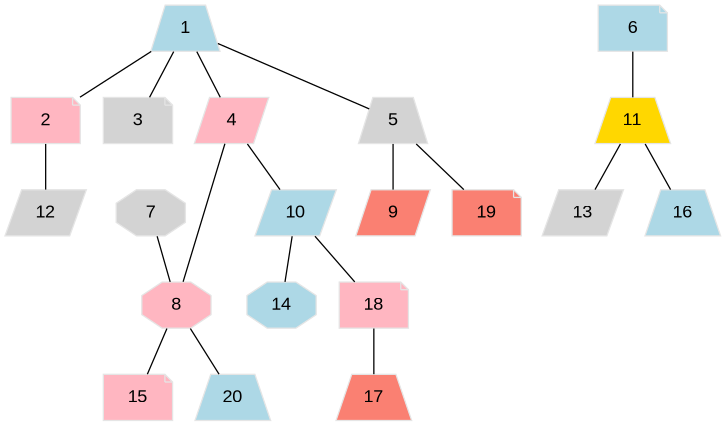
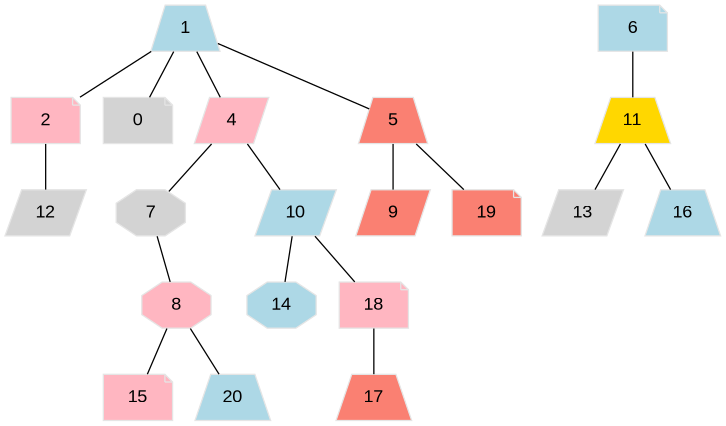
(138, 121) -> (138, 121)
(393, 121) -> (393, 121)
(204, 213) -> (190, 168)
